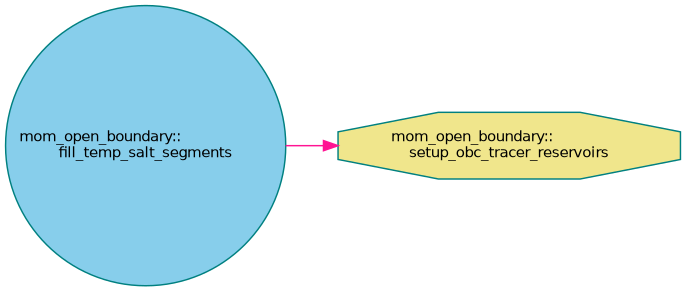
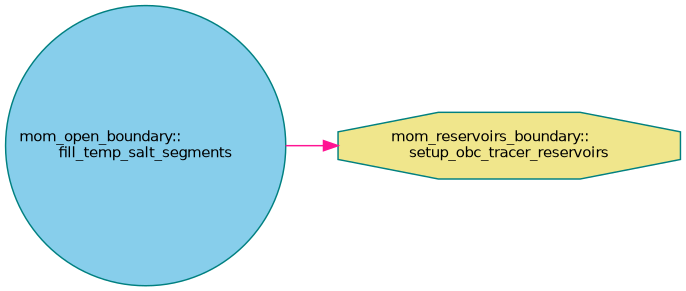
(509, 146) -> (509, 146)
